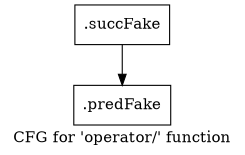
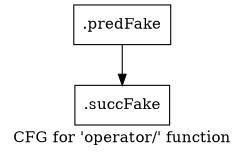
(122, 60) -> (122, 60)
